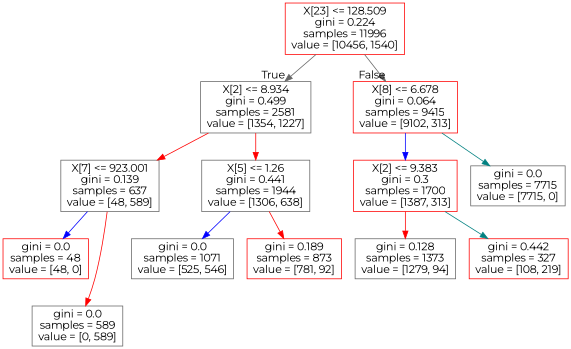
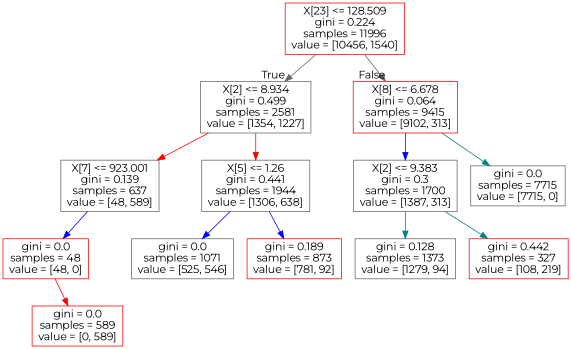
(405, 186) -> (405, 186)
(405, 221) -> (405, 221)
(275, 222) -> (275, 222)
(100, 256) -> (60, 289)
(77, 326) -> (77, 326)
